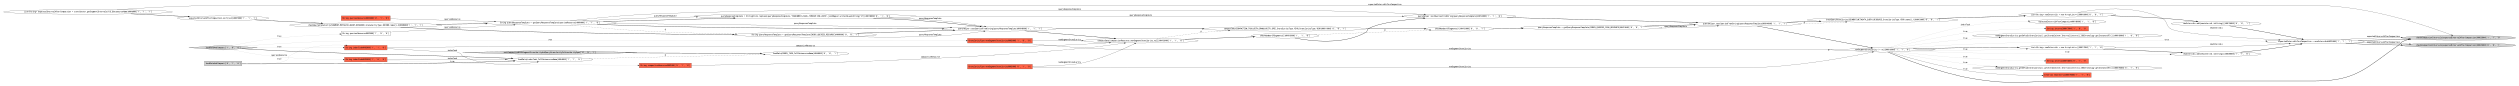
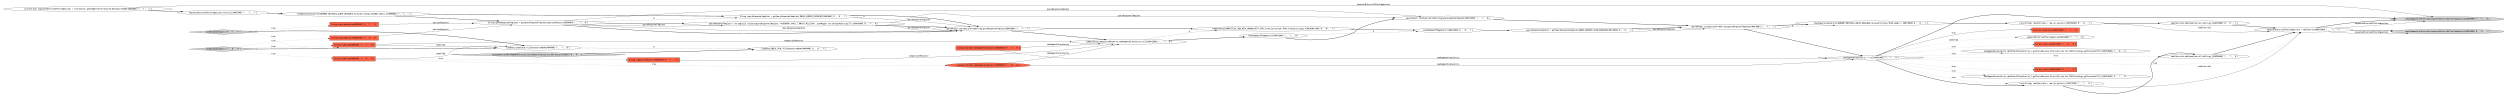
none -> (285, 28)
(366, 33) -> (354, 38)
(602, 41) -> (660, 66)
(1000, 41) -> (988, 65)
(279, 55) -> (273, 54)
(223, 63) -> (223, 32)
